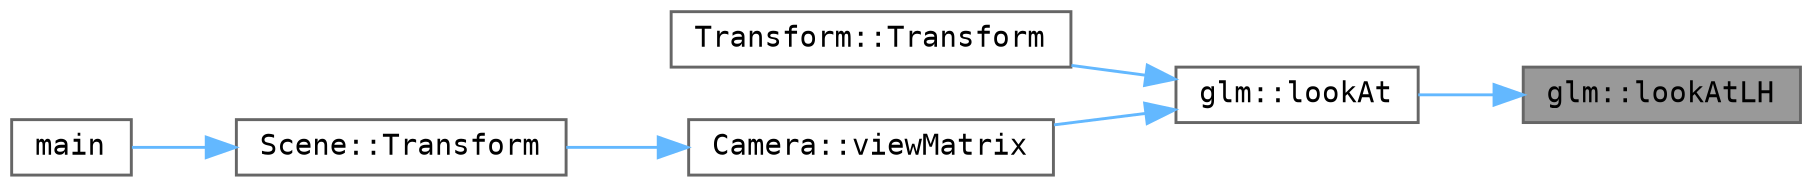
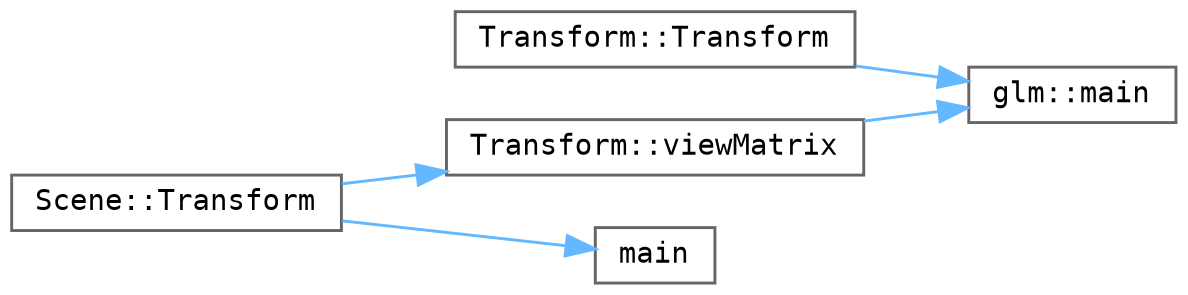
(1297, 95) -> (1072, 95)
(1662, 95) -> none
(169, 147) -> (454, 233)
(871, 147) -> (655, 147)
